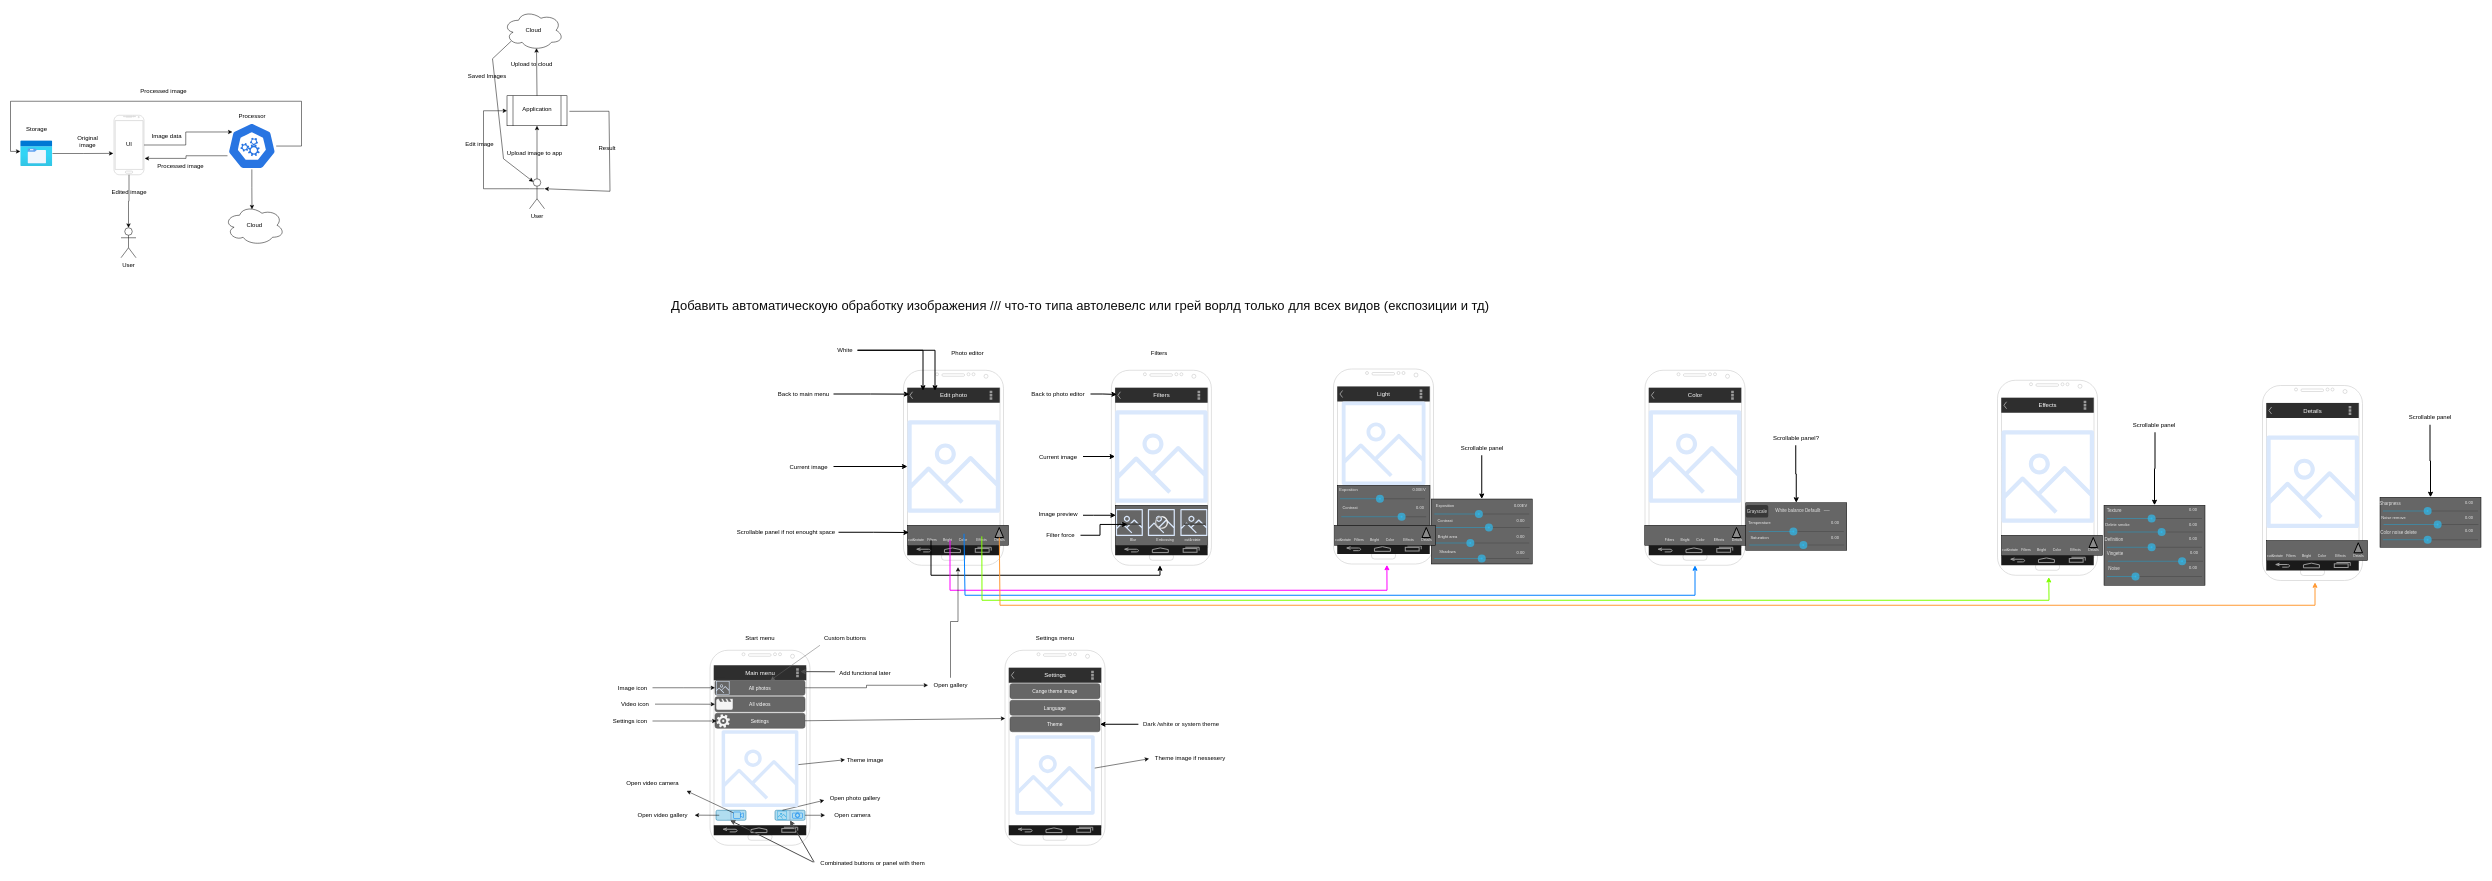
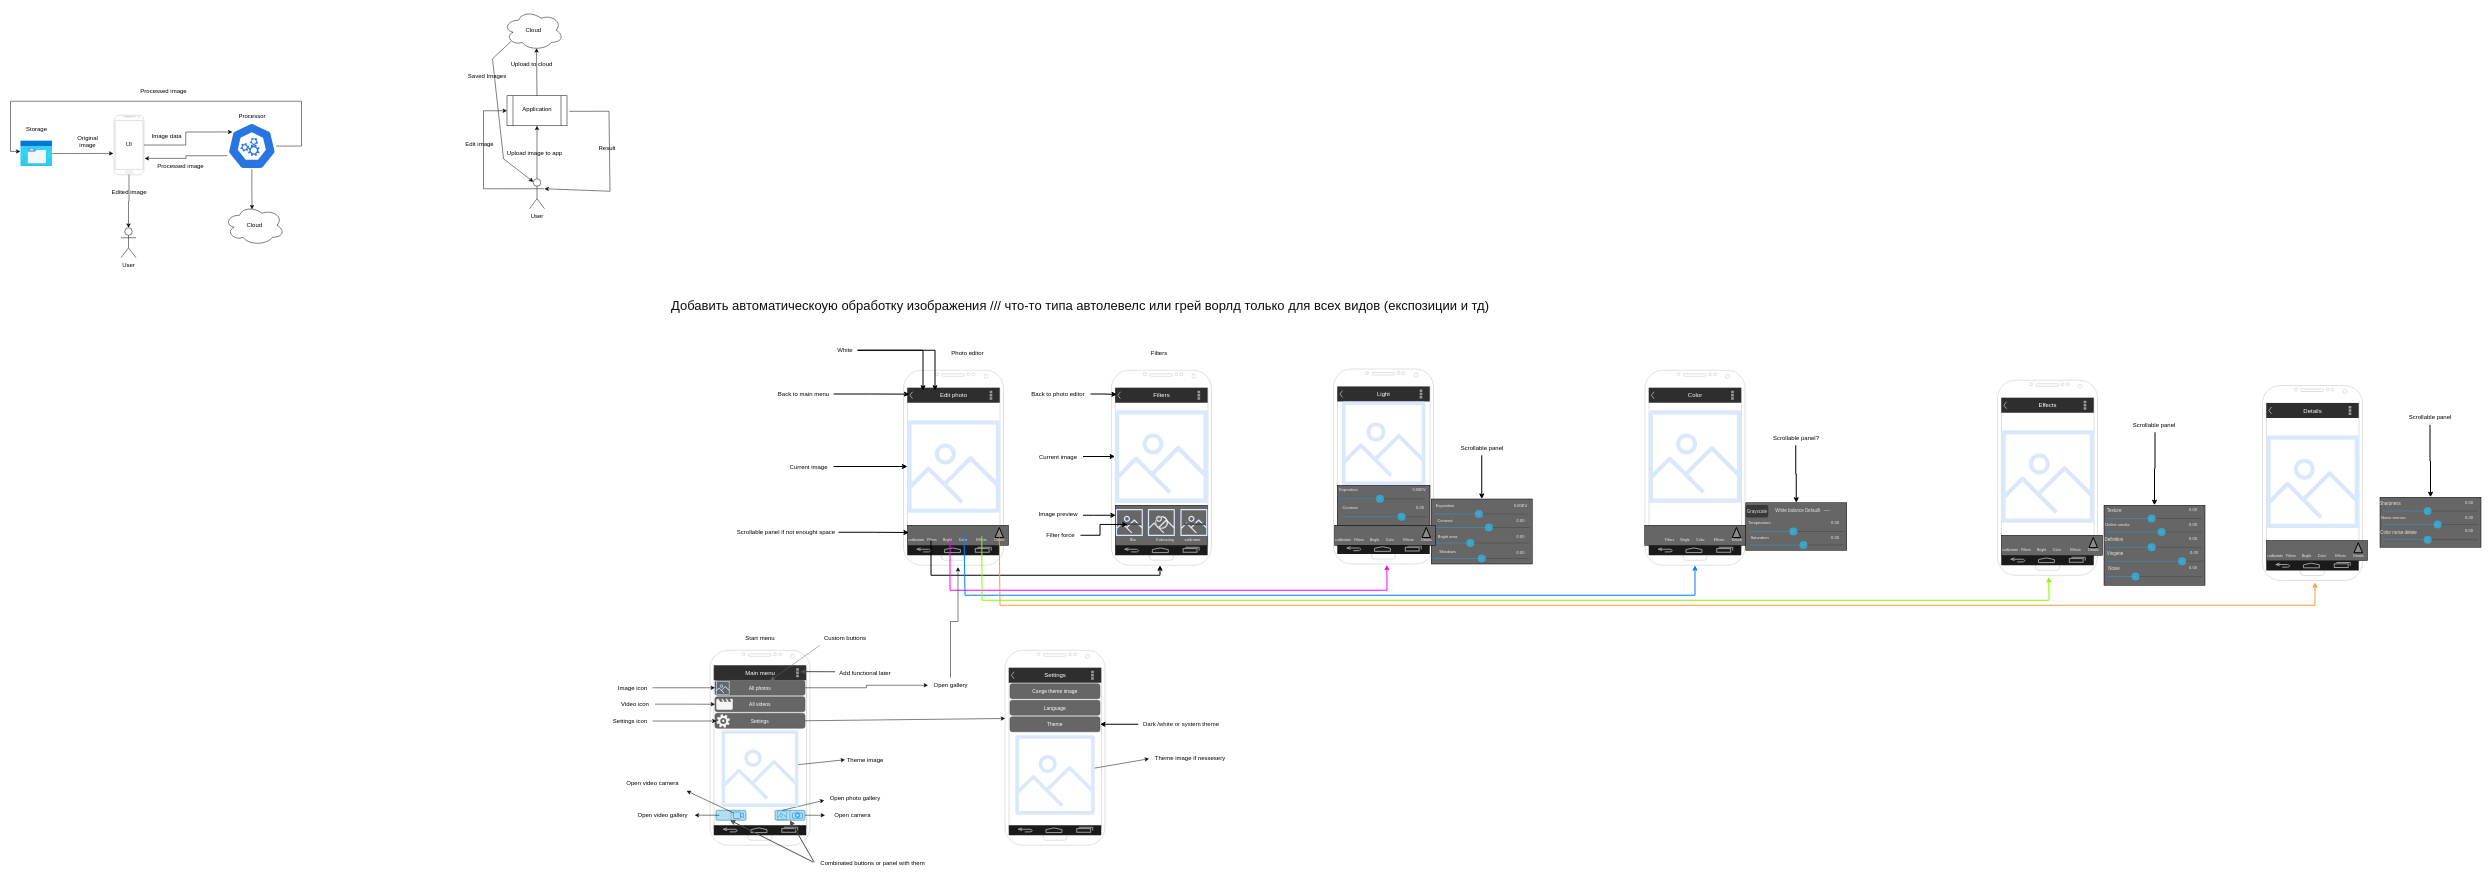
(1055, 638) -> none
